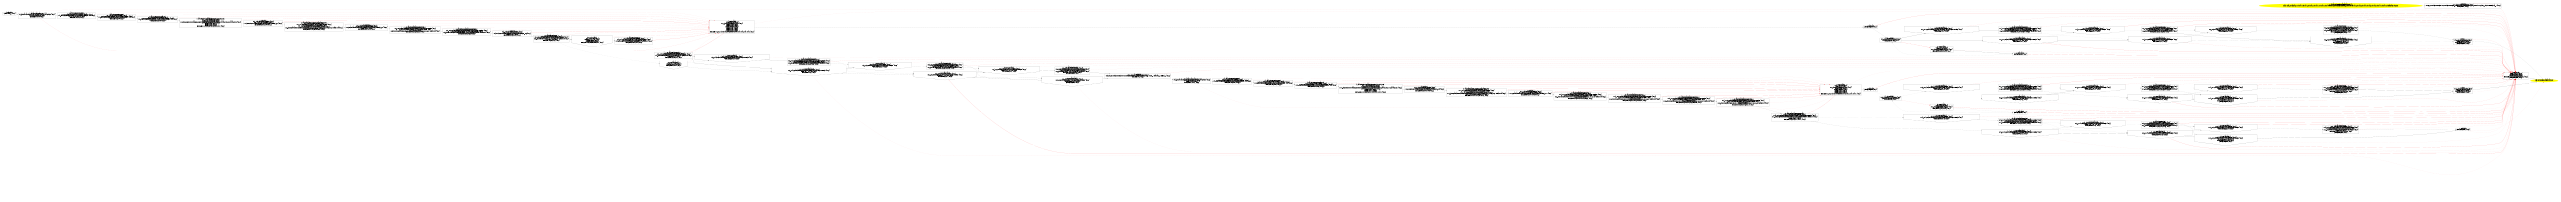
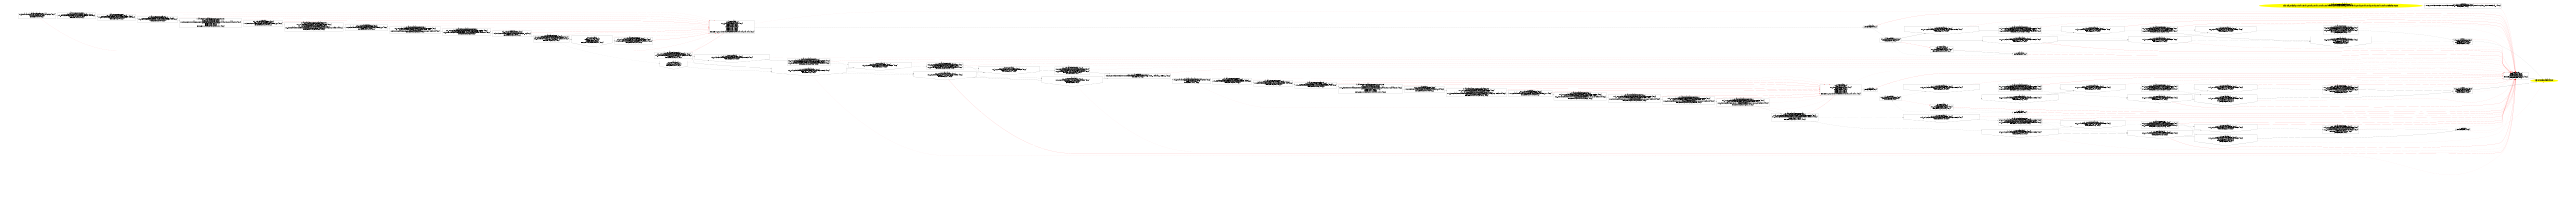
(9, 14) -> none
